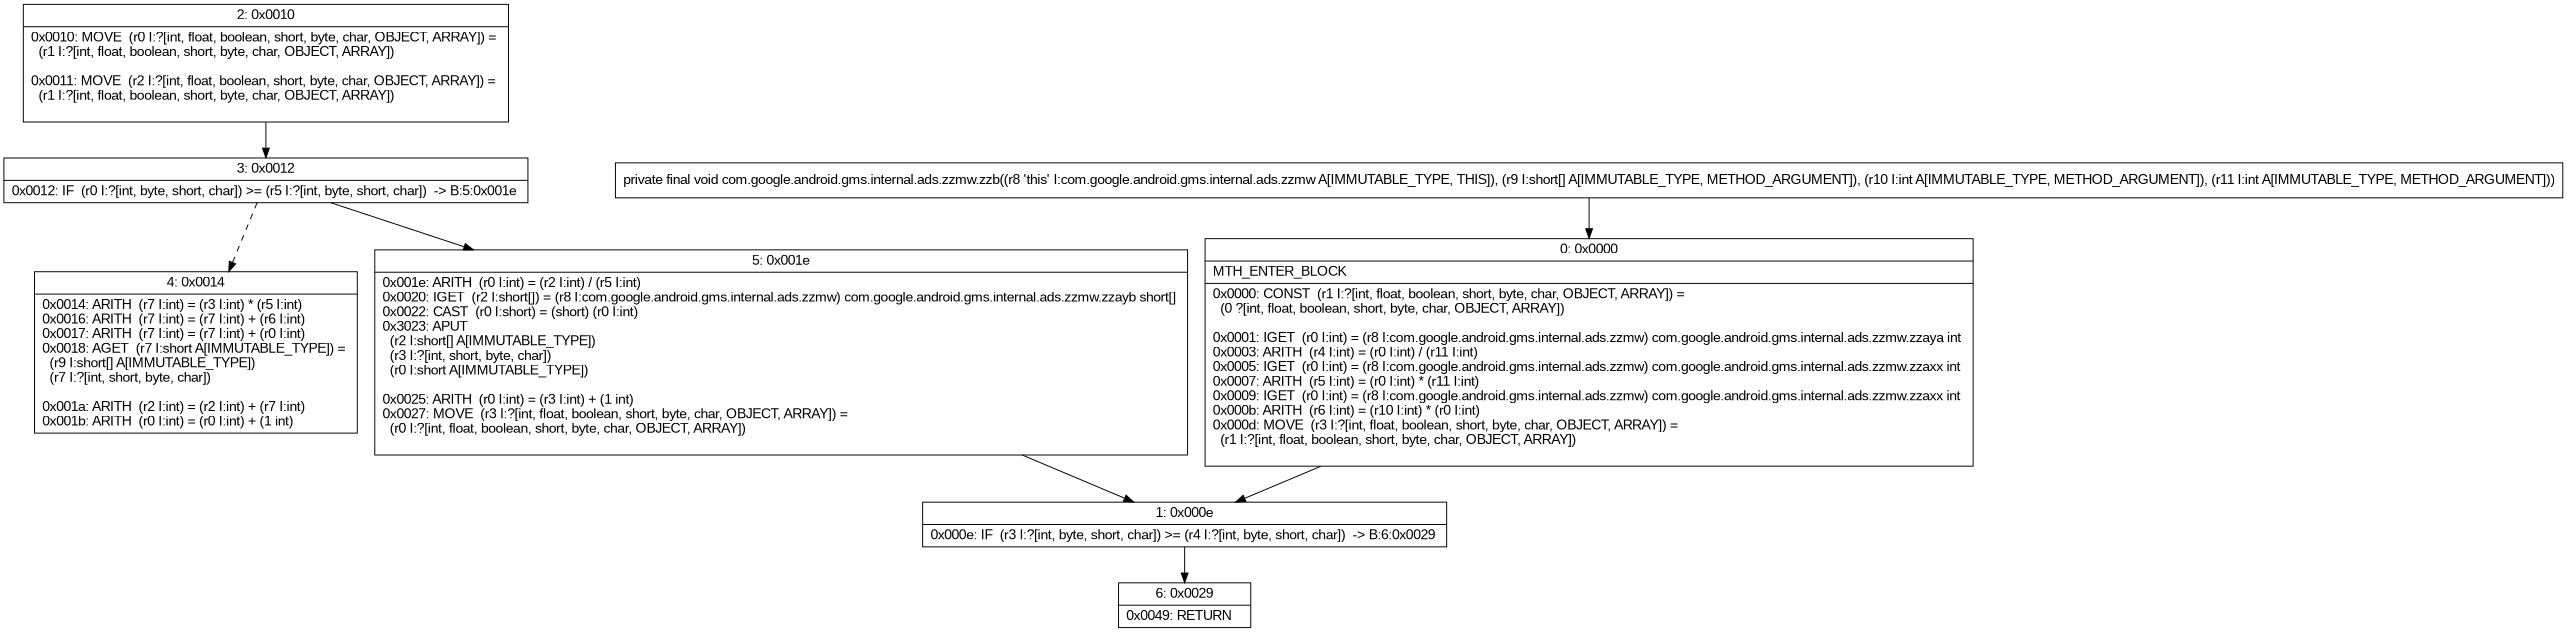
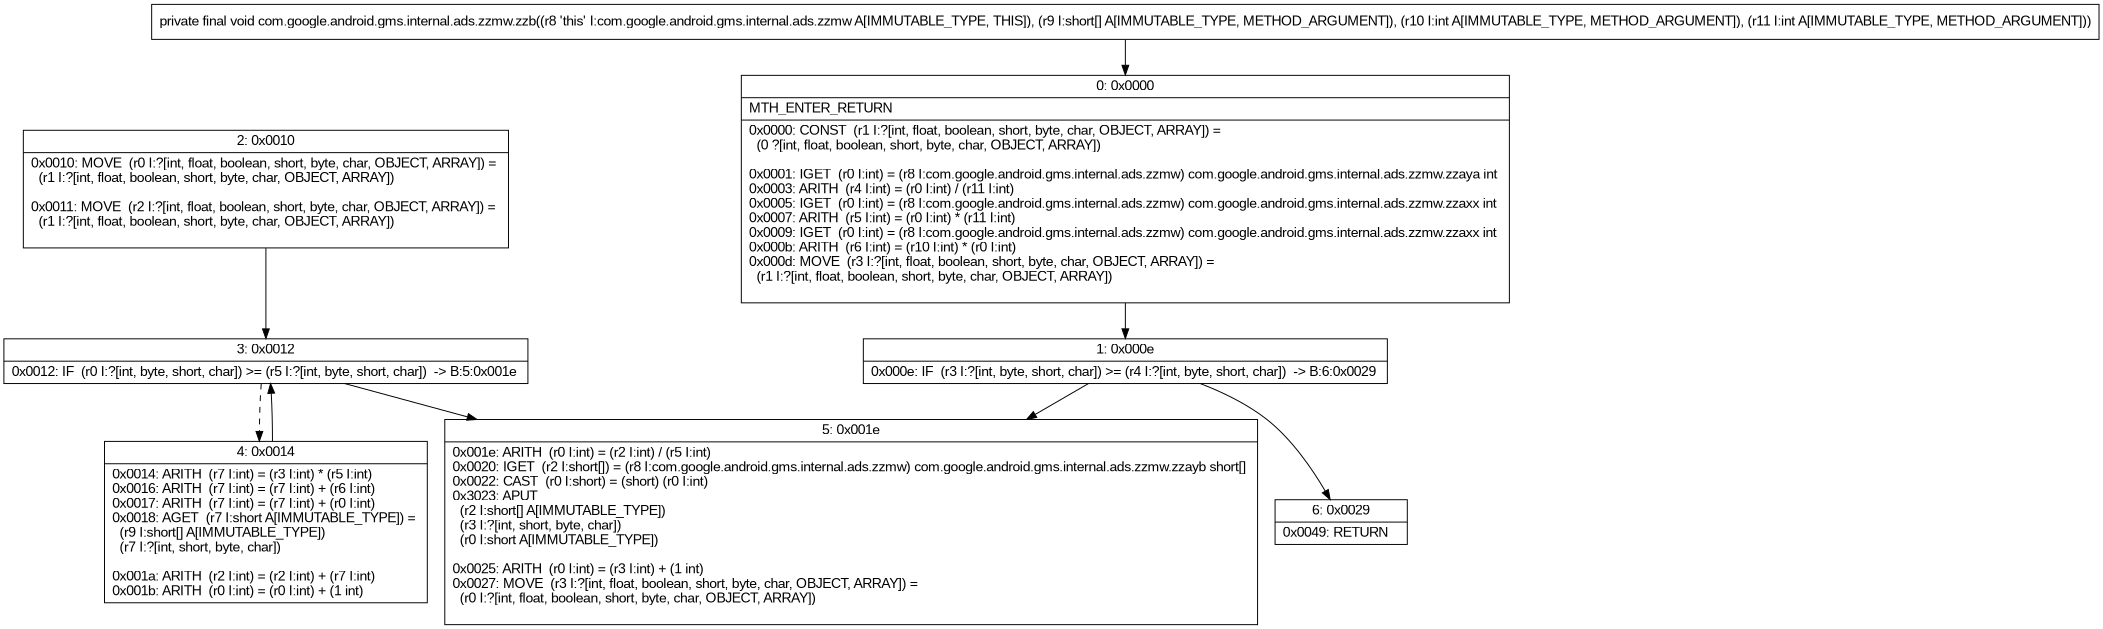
(1280, 272) -> (821, 108)
none -> (272, 417)
(1073, 477) -> (1062, 399)
